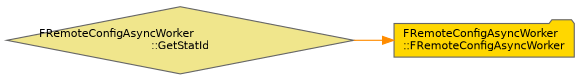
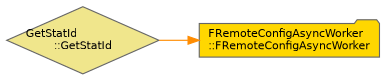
(180, 40) -> (83, 40)
